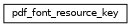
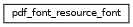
(65, 14) -> (66, 14)
